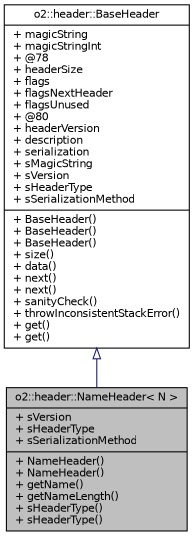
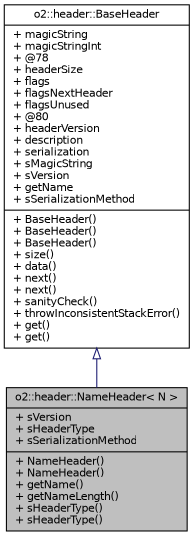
(53, 188) -> (43, 188)
